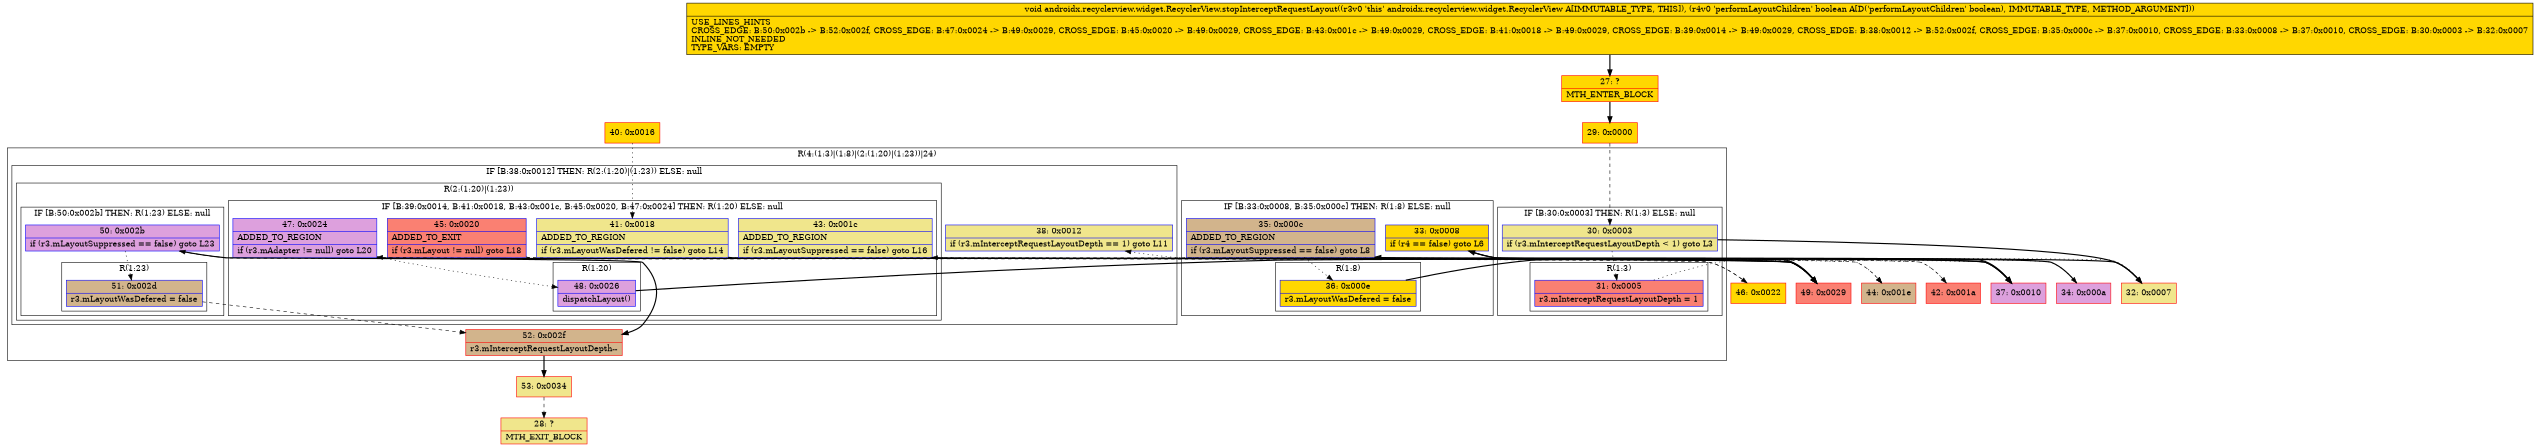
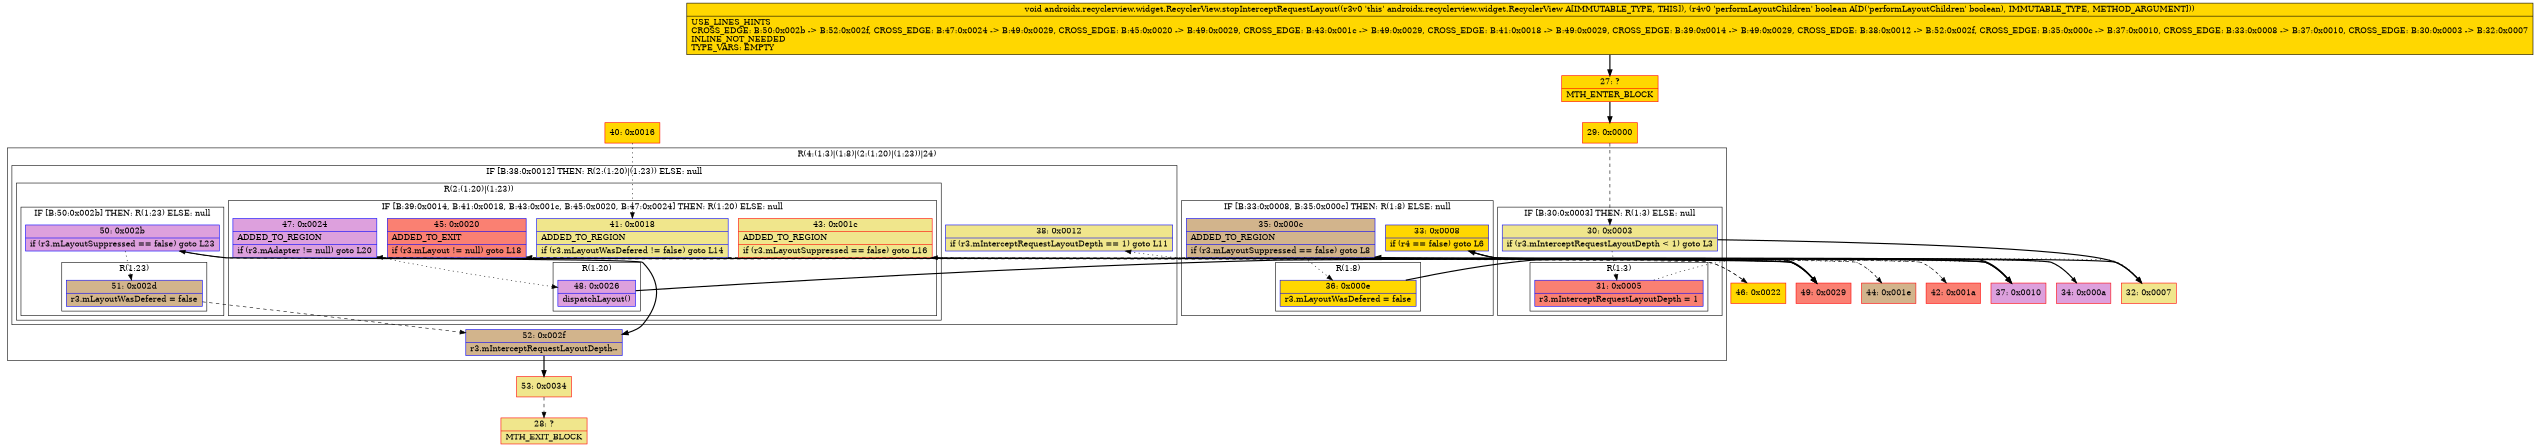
(835, 238) -> (835, 238)
(1205, 258) -> (1211, 258)
(1273, 259) -> (1273, 259)
(544, 343) -> (544, 343)
